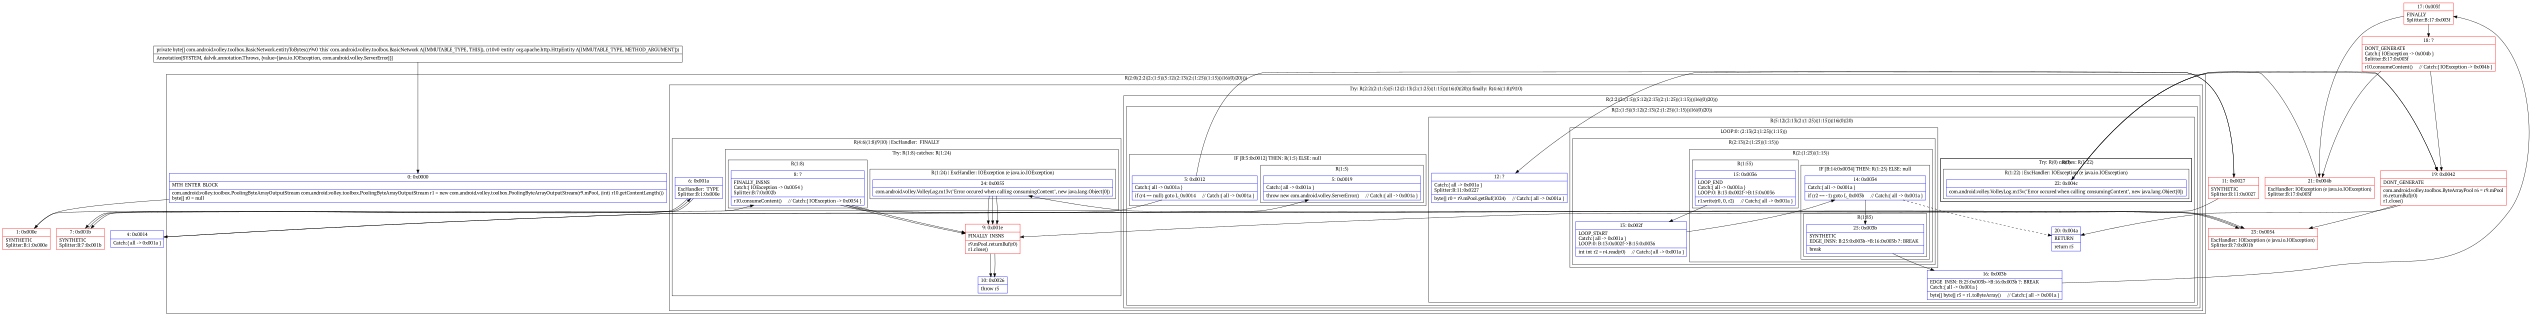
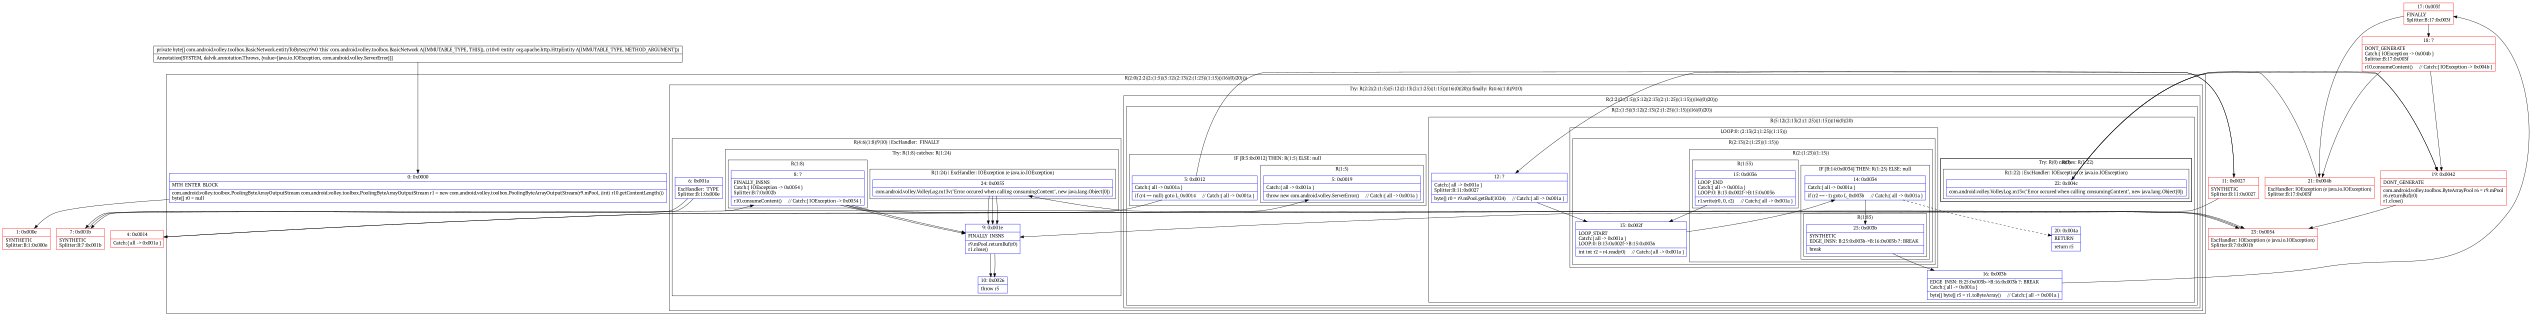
(1457, 190) -> (1457, 190)
none -> (1553, 209)
(360, 212) -> none
(2242, 213) -> none
(137, 239) -> (137, 239)
(993, 239) -> (993, 239)
